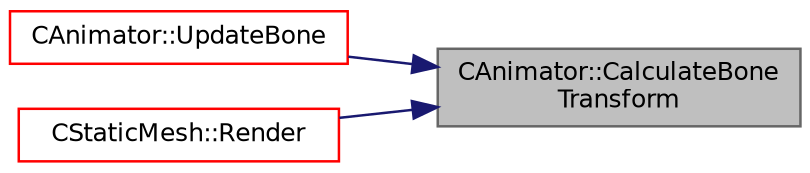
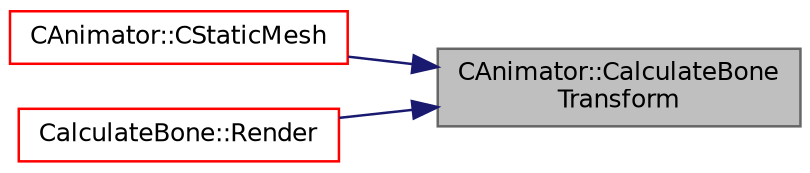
(179, 38) -> (179, 38)
(179, 135) -> (179, 135)
